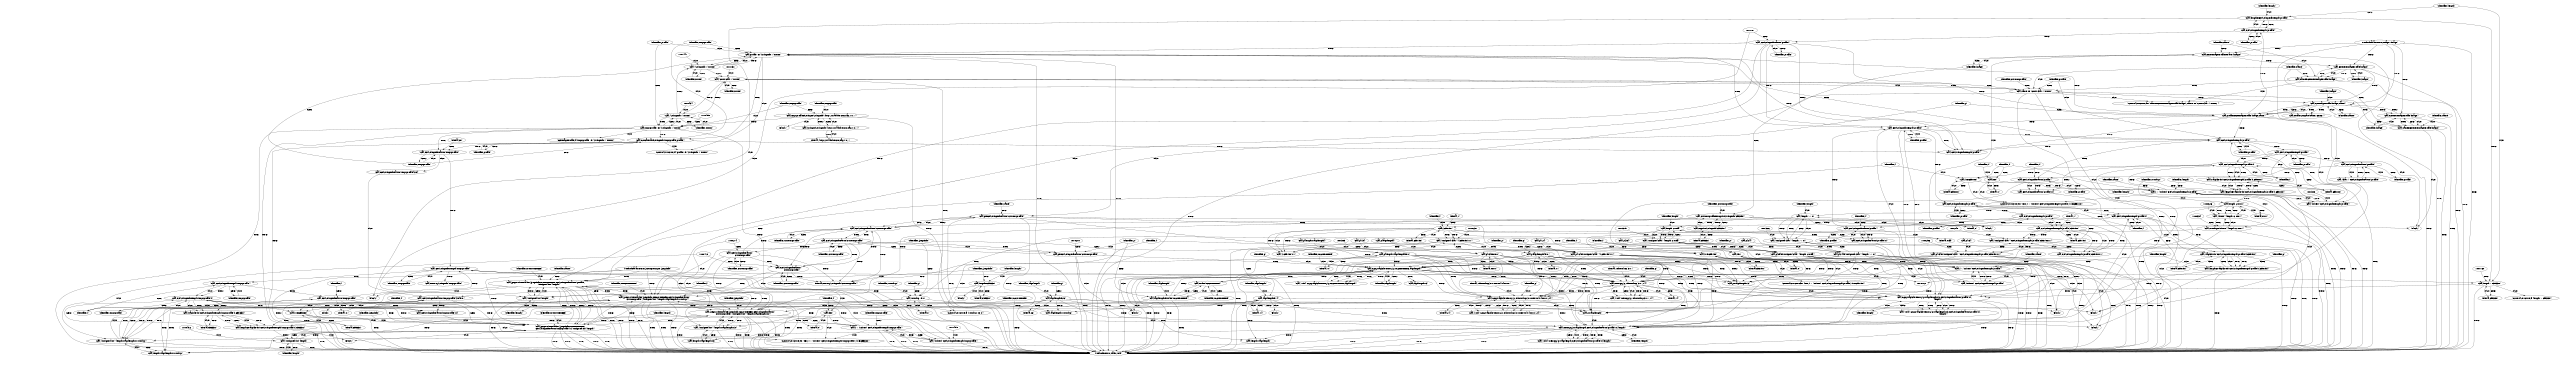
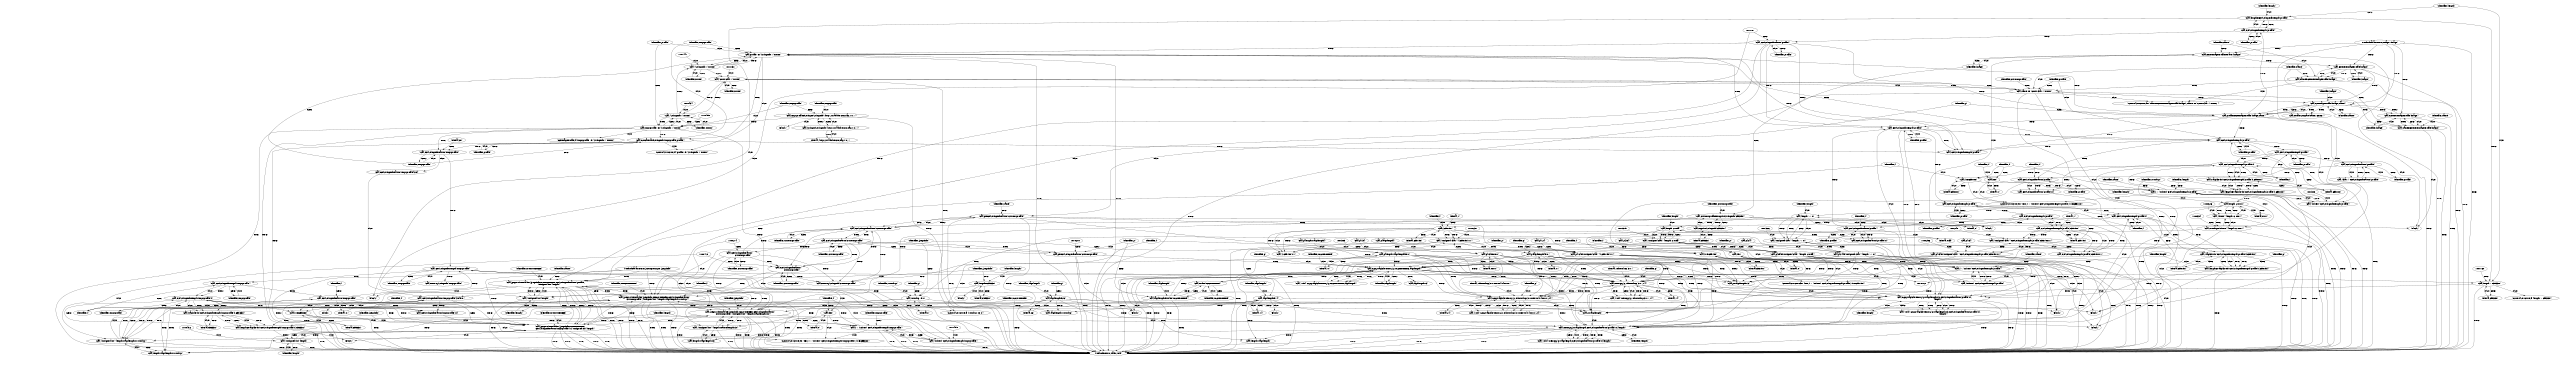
(1549, 247) -> (1549, 247)
(836, 284) -> (836, 284)
(715, 328) -> (715, 328)
